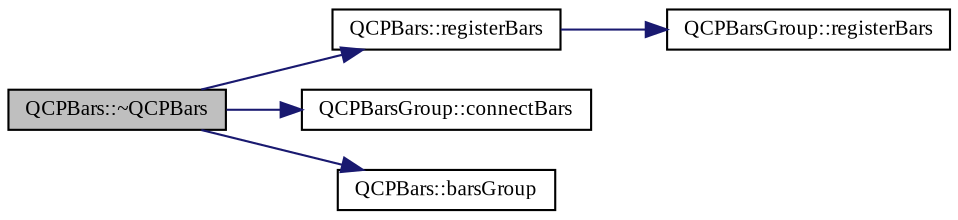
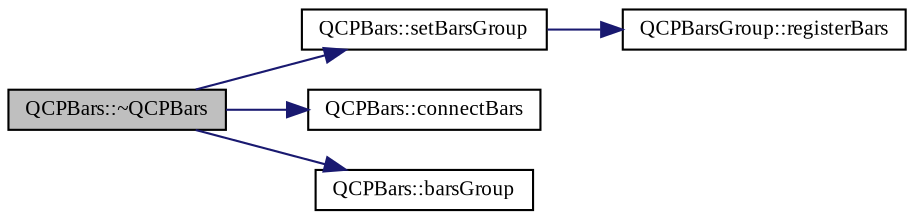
(446, 30) -> (424, 30)
(446, 110) -> (424, 110)
